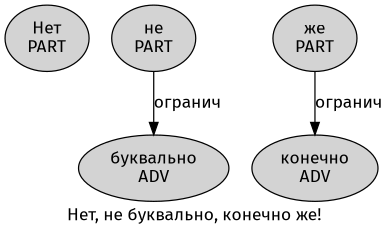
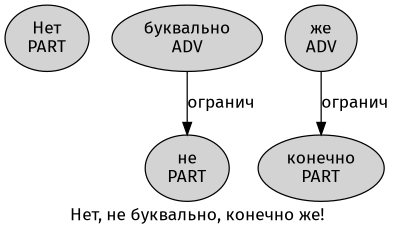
(315, 38) -> (321, 38)
(154, 97) -> (187, 97)
(315, 168) -> (321, 168)
